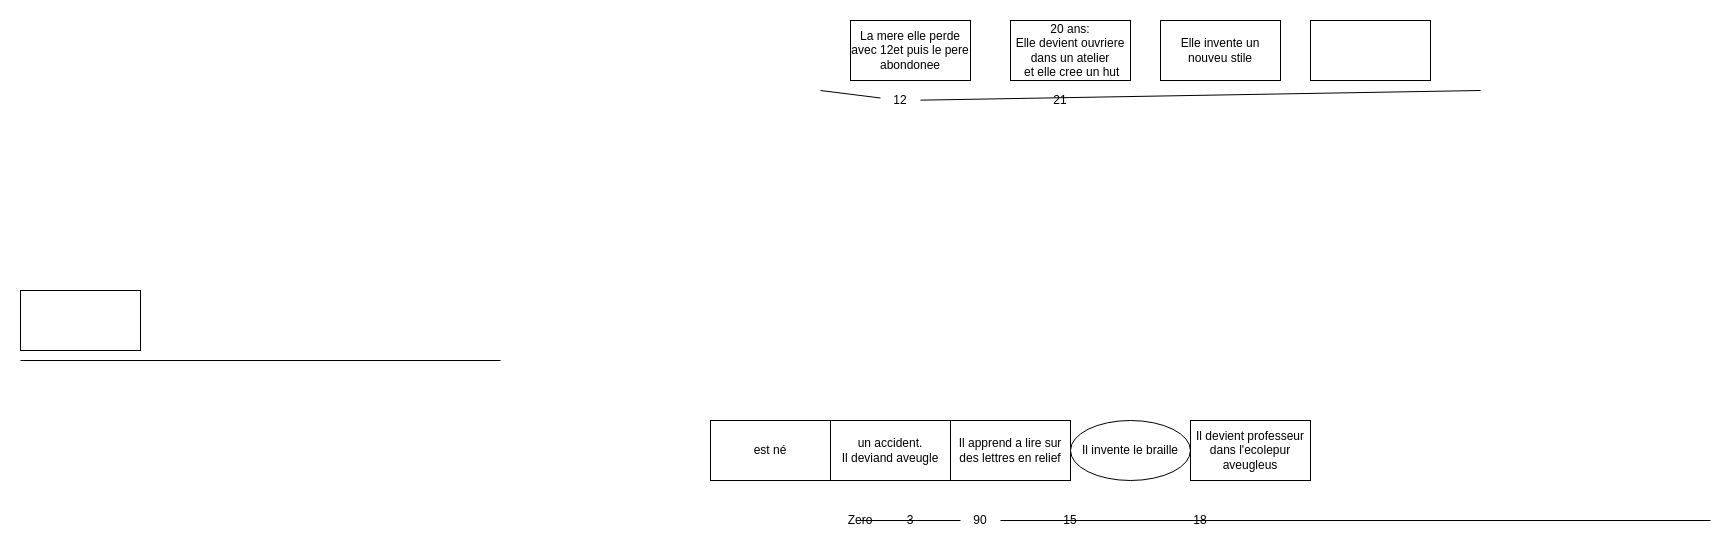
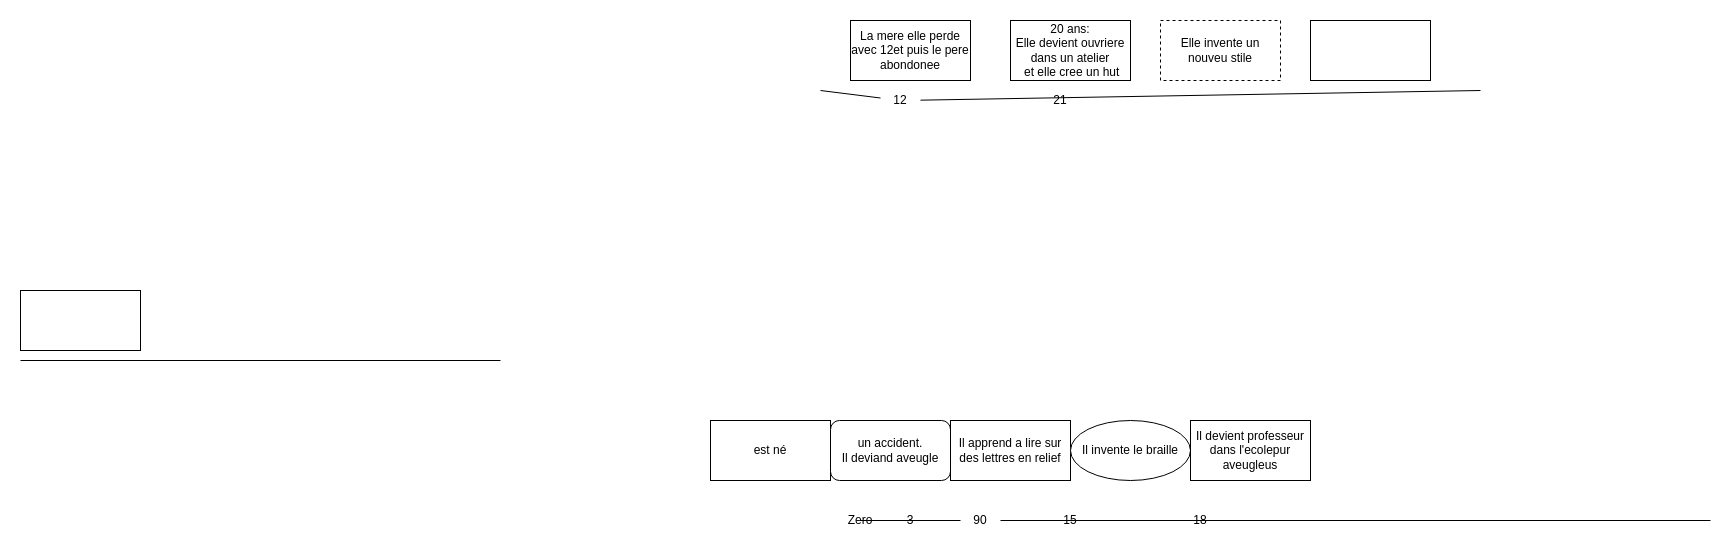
(1221, 51) -> (1221, 51)
(891, 451) -> (891, 451)
